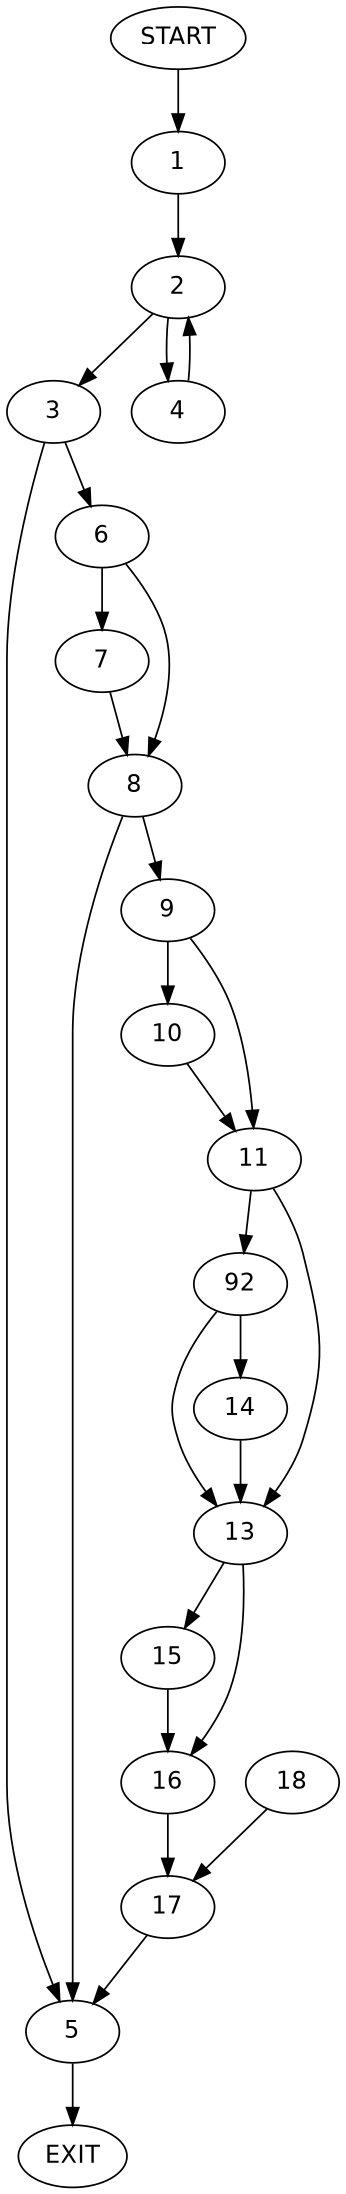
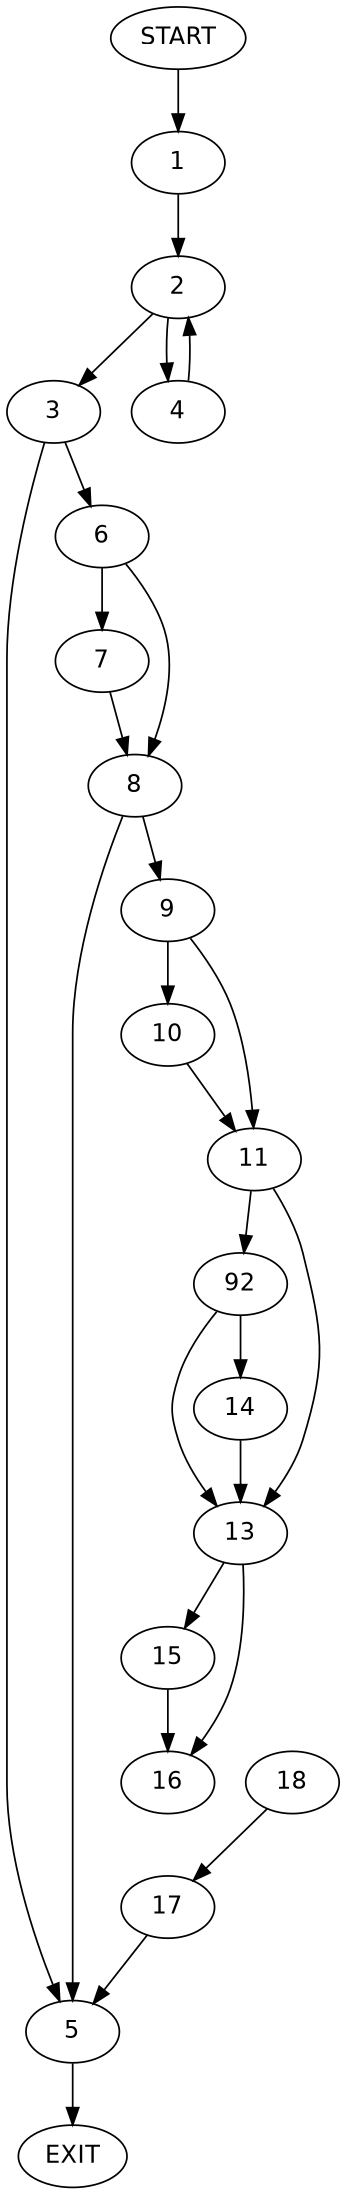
(168, 1836) -> none
